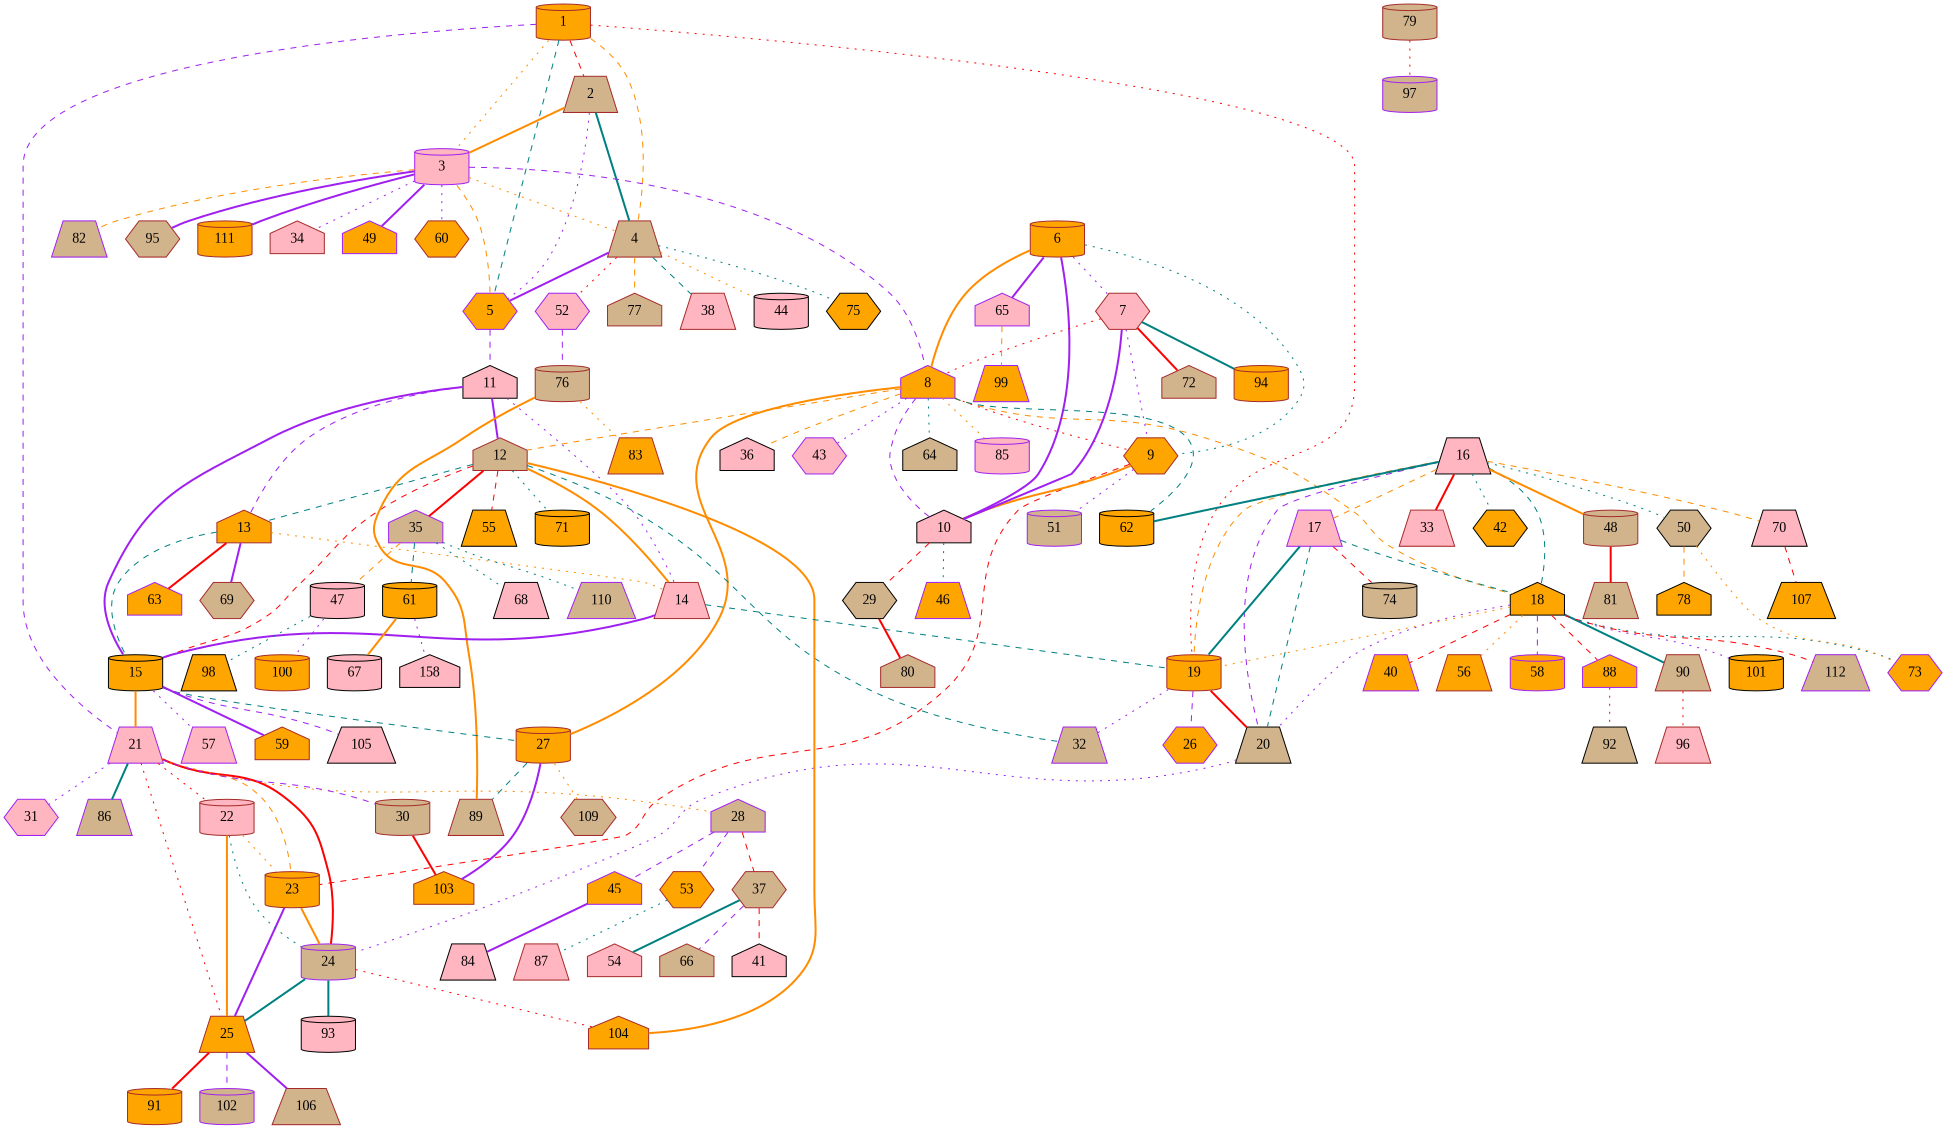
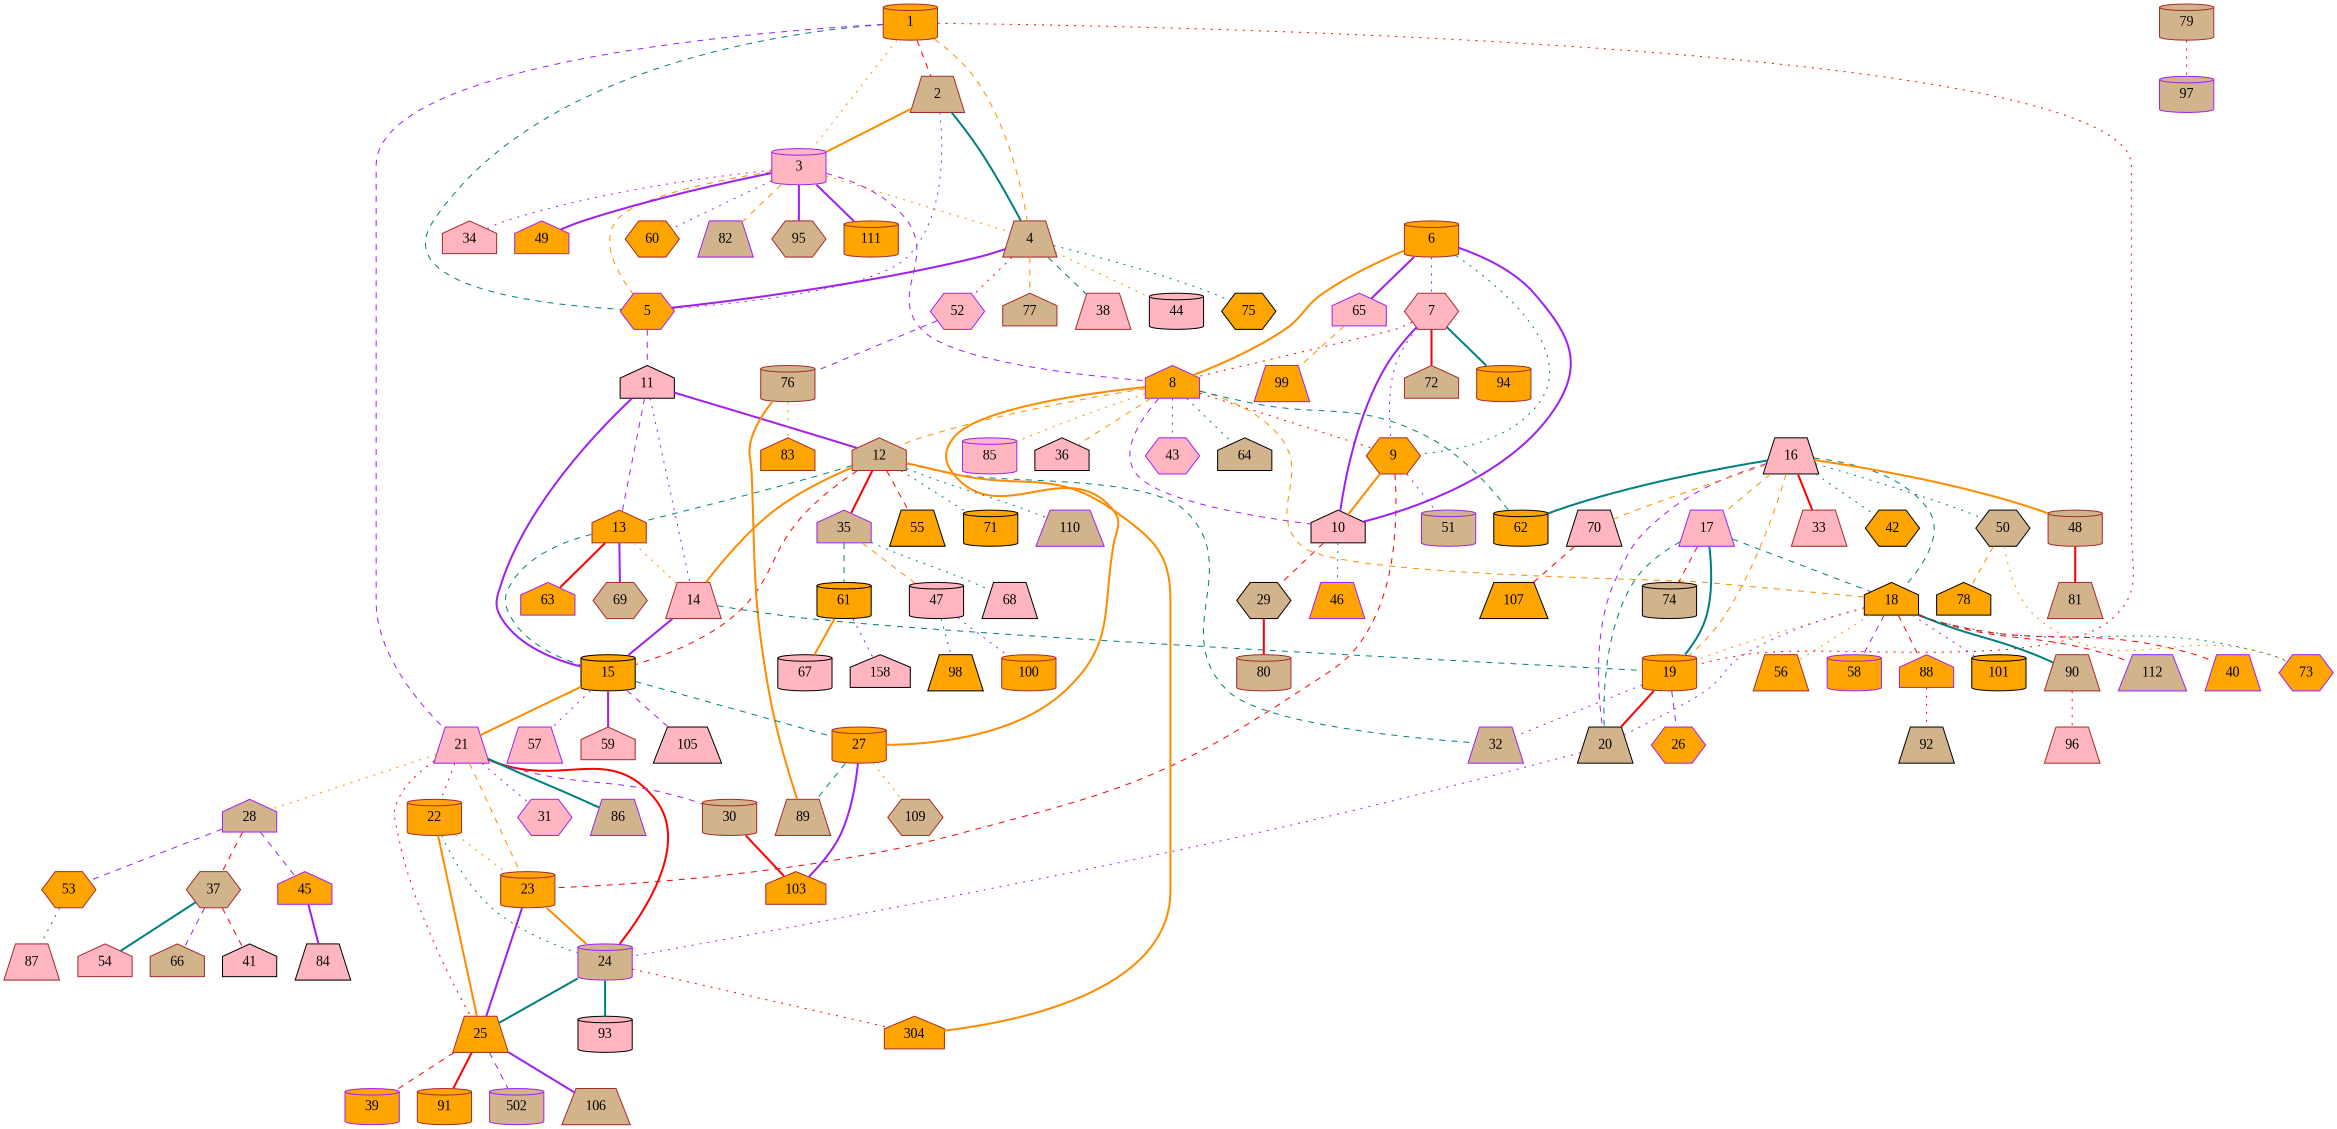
(636, 456) -> (788, 456)
(531, 573) -> (959, 488)
(908, 673) -> (1264, 673)
(282, 745) -> (608, 745)
(227, 817) -> (434, 817)
(619, 1034) -> (914, 1034)
(227, 1107) -> (517, 1107)
none -> (372, 1107)
